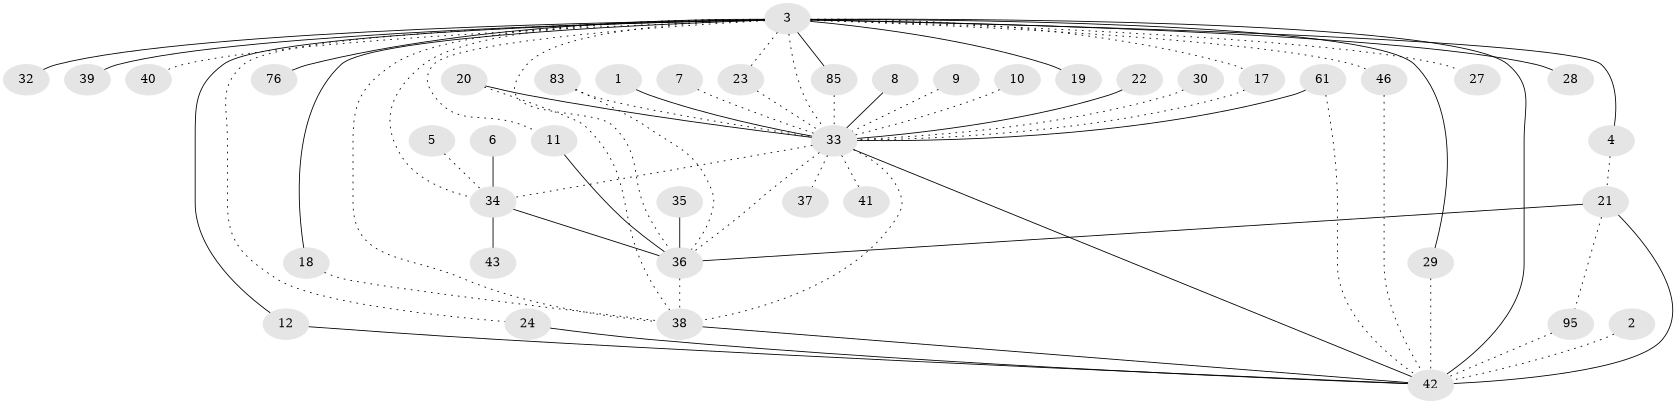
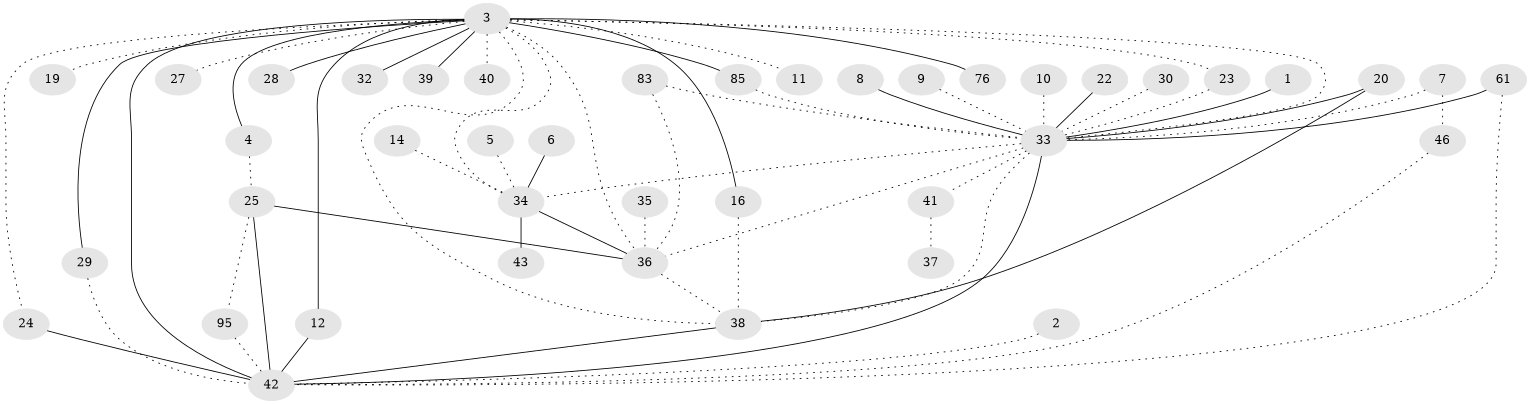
(937, 38) -> (266, 33)
(1202, 43) -> (1443, 110)
(1262, 80) -> none
none -> (397, 141)
(614, 165) -> (1076, 242)
(820, 171) -> (931, 233)
(1606, 202) -> (252, 202)
(611, 207) -> none
(680, 233) -> (645, 233)
(306, 263) -> (738, 202)
